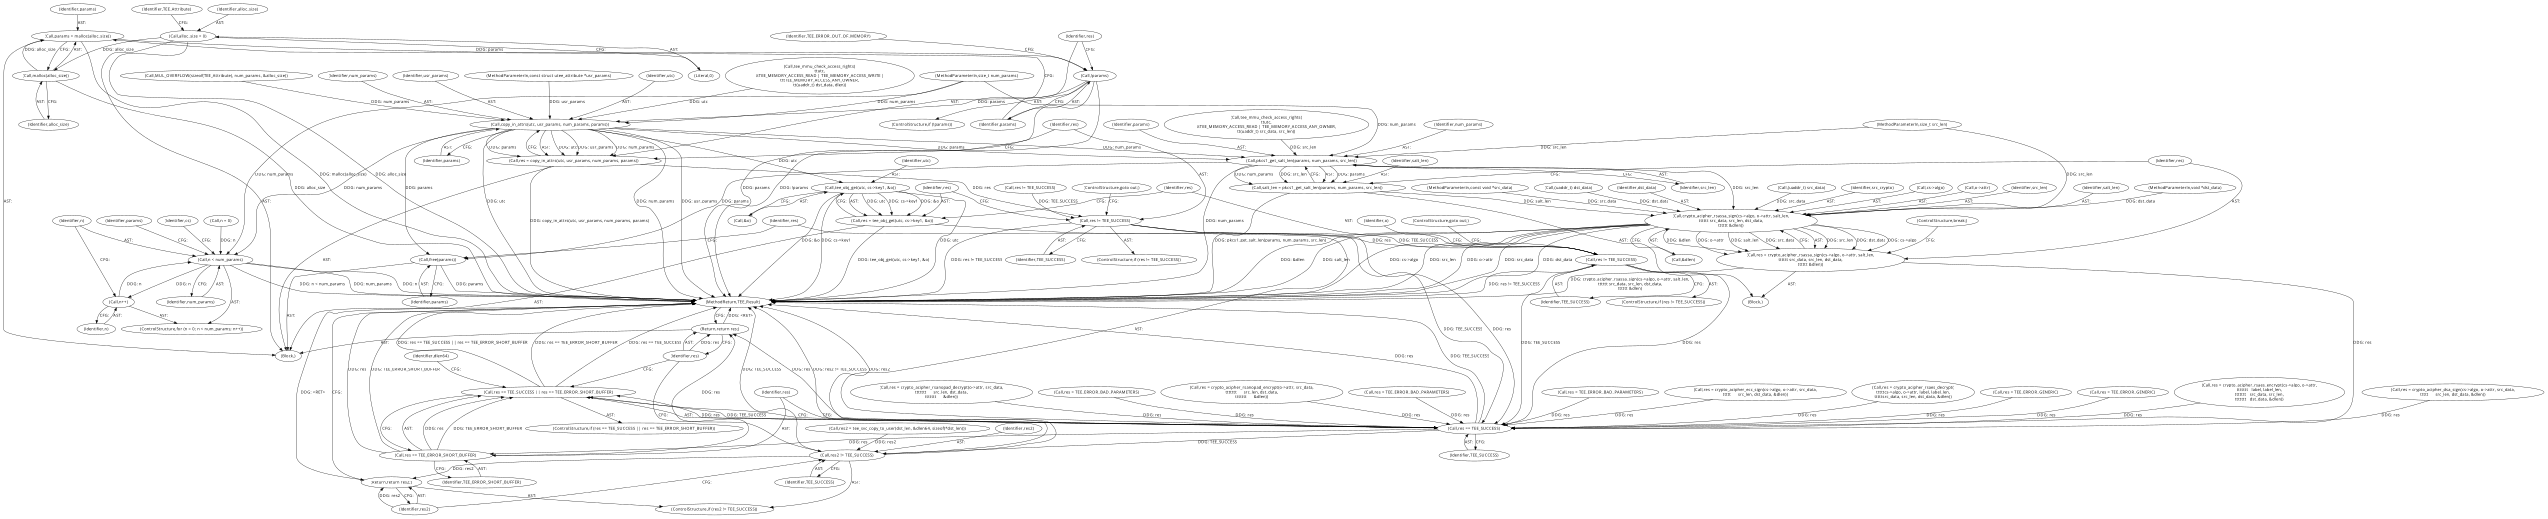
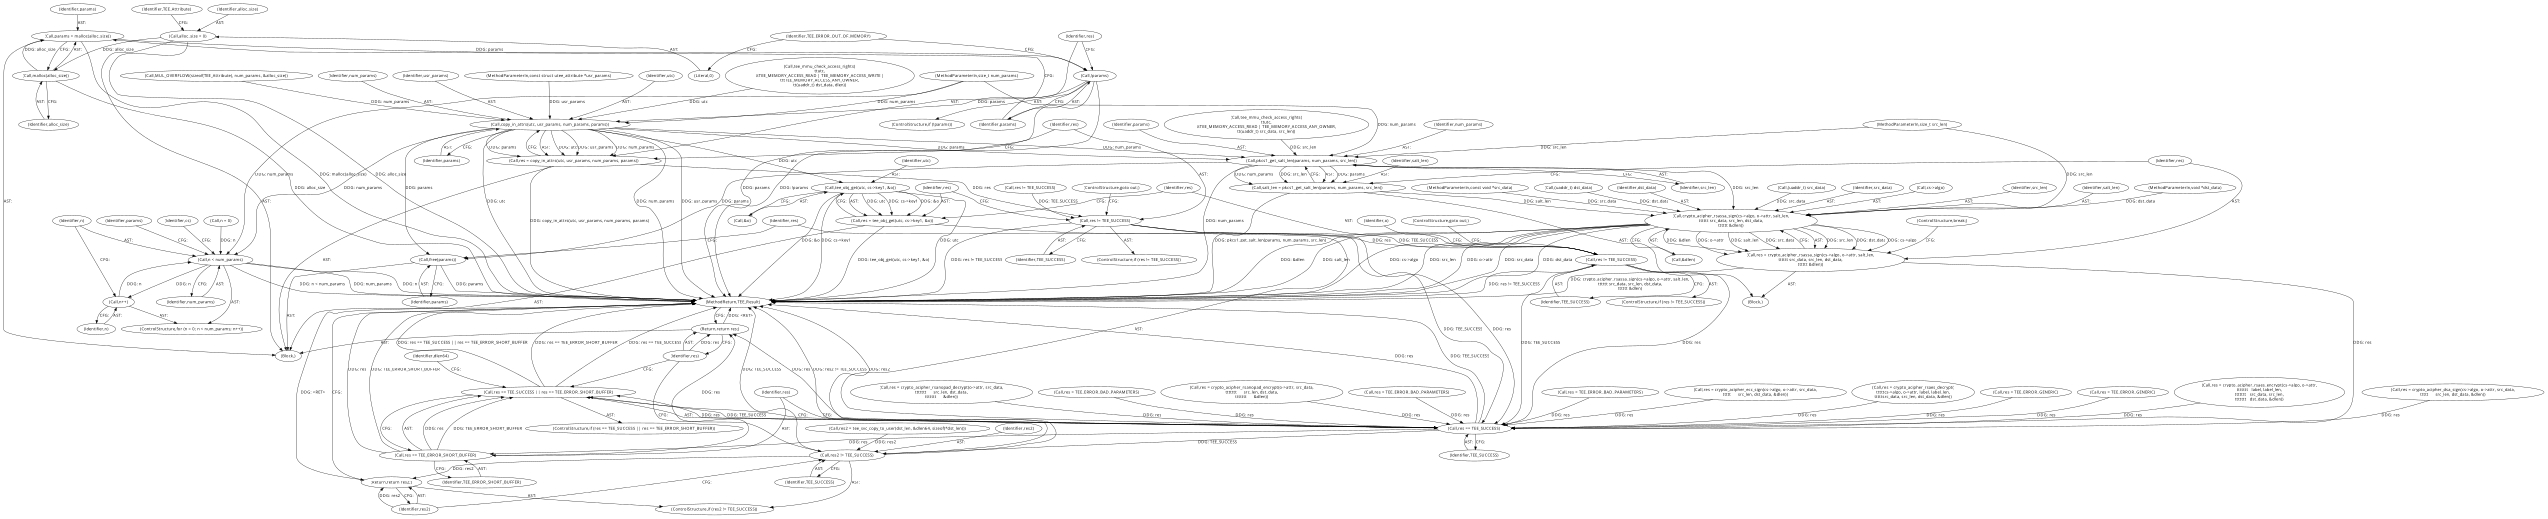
(459, 46) -> (744, 49)
(1873, 188) -> (1873, 188)
(1978, 188) -> none
